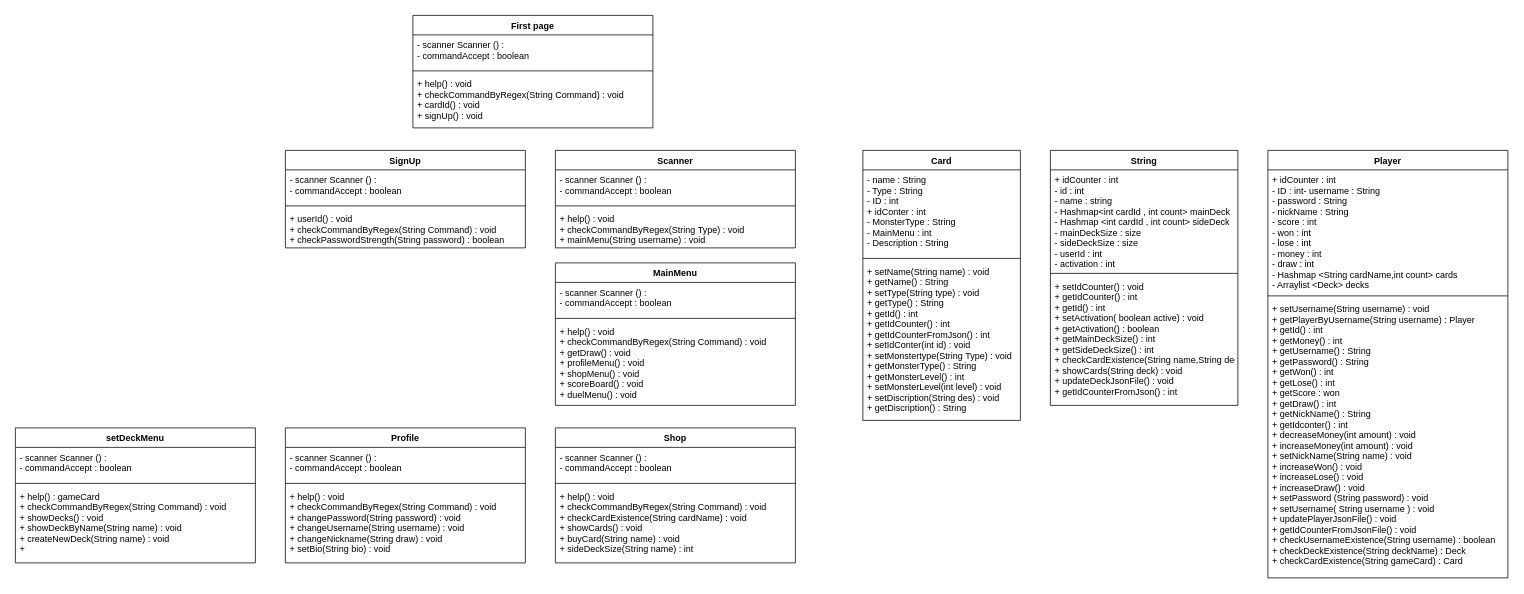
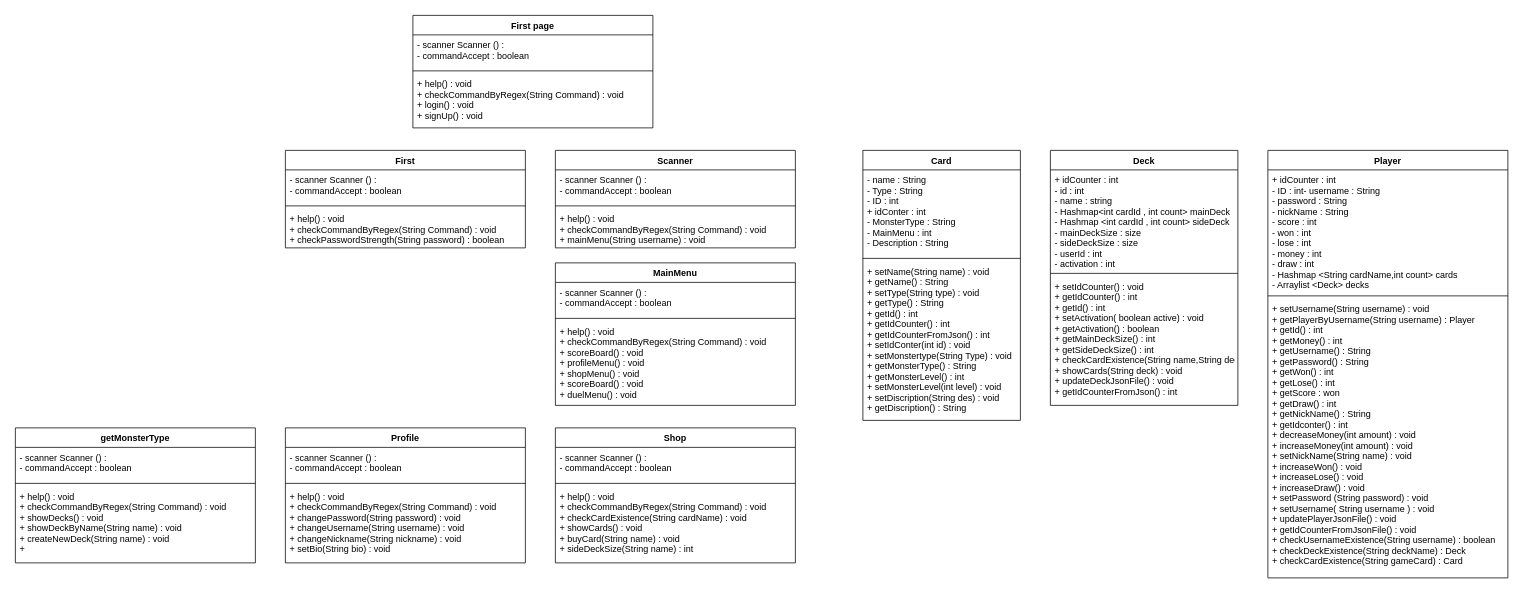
(448, 84) -> (448, 84)
(405, 161) -> (405, 161)
(1144, 161) -> (1144, 161)
(326, 219) -> (320, 219)
(590, 219) -> (590, 219)
(590, 332) -> (590, 332)
(135, 438) -> (135, 438)
(62, 497) -> (50, 497)
(320, 497) -> (320, 497)
